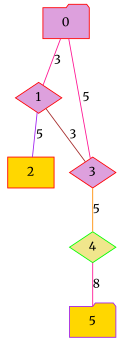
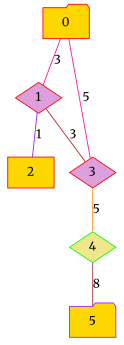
(66, 23) -> (66, 23)
(40, 135) -> (39, 135)
(93, 285) -> (93, 285)
